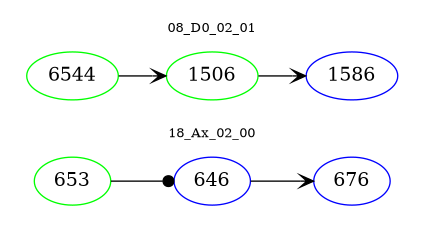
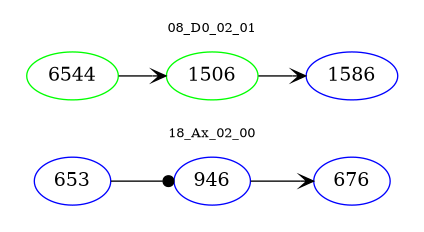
(73, 181) -> (73, 181)
(212, 181) -> (212, 181)
